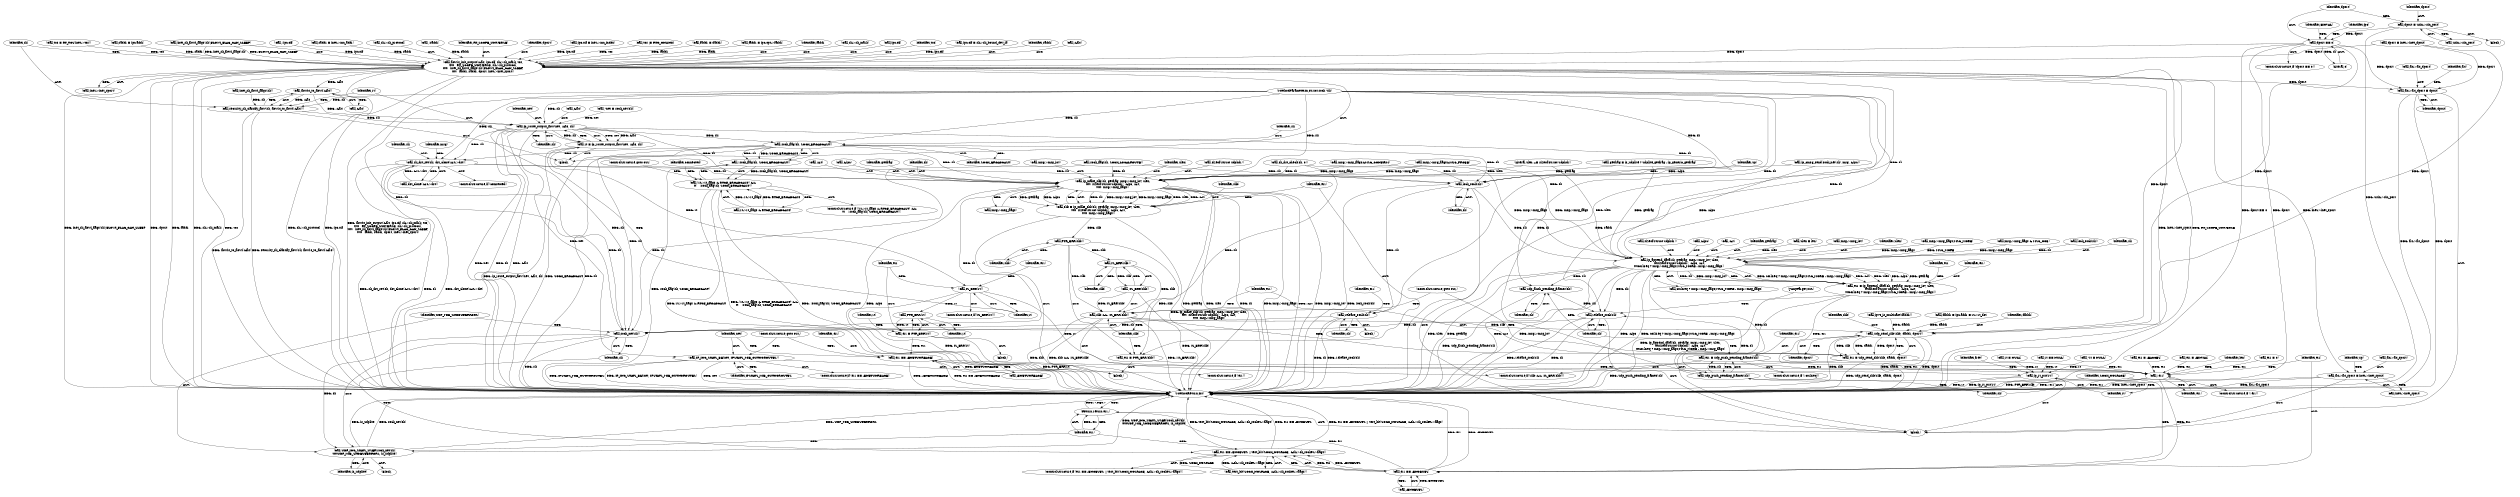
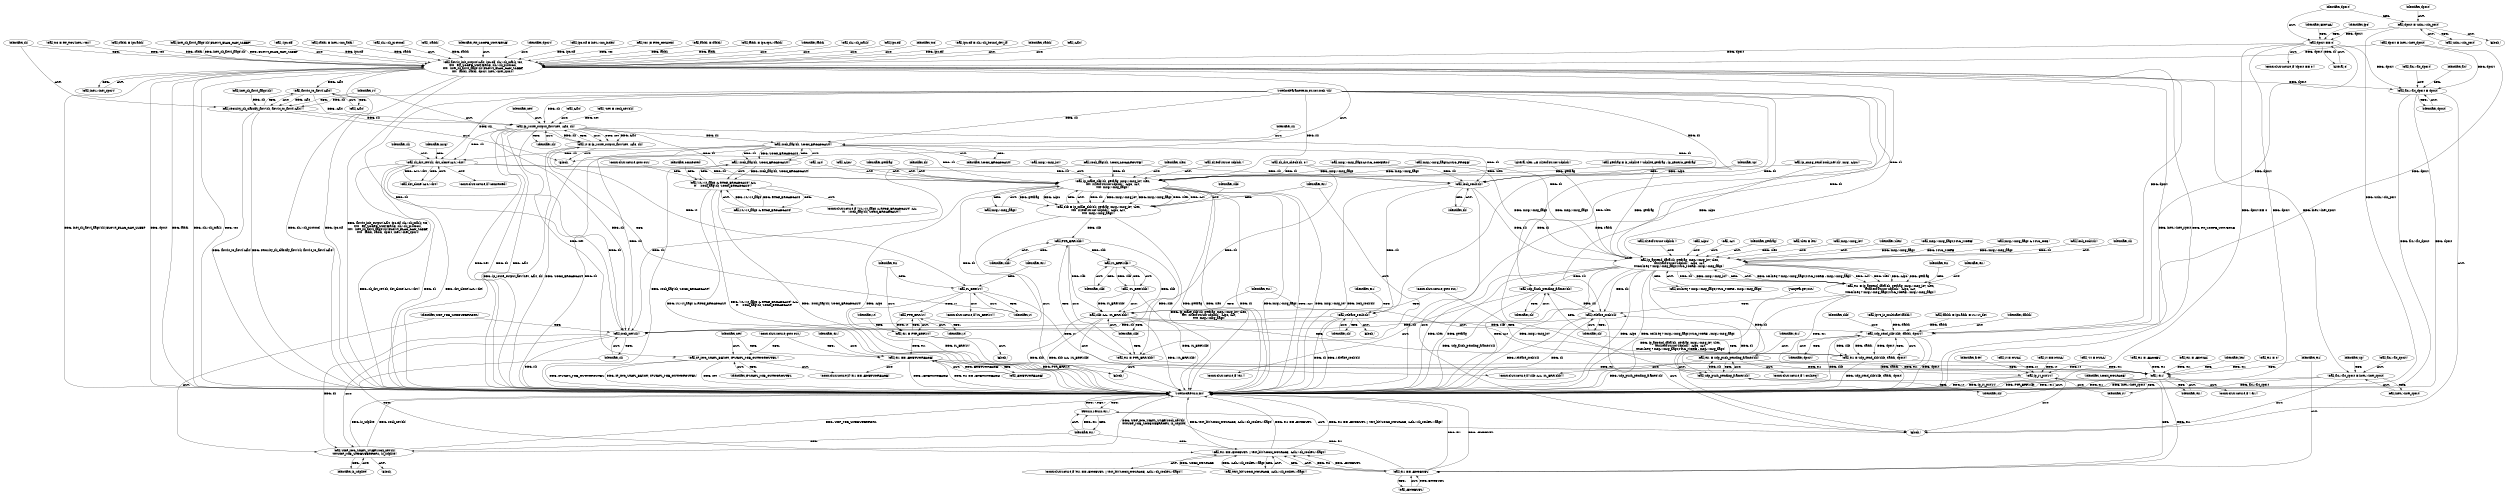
none -> (1066, 316)
none -> (884, 367)
(991, 370) -> (1387, 338)
